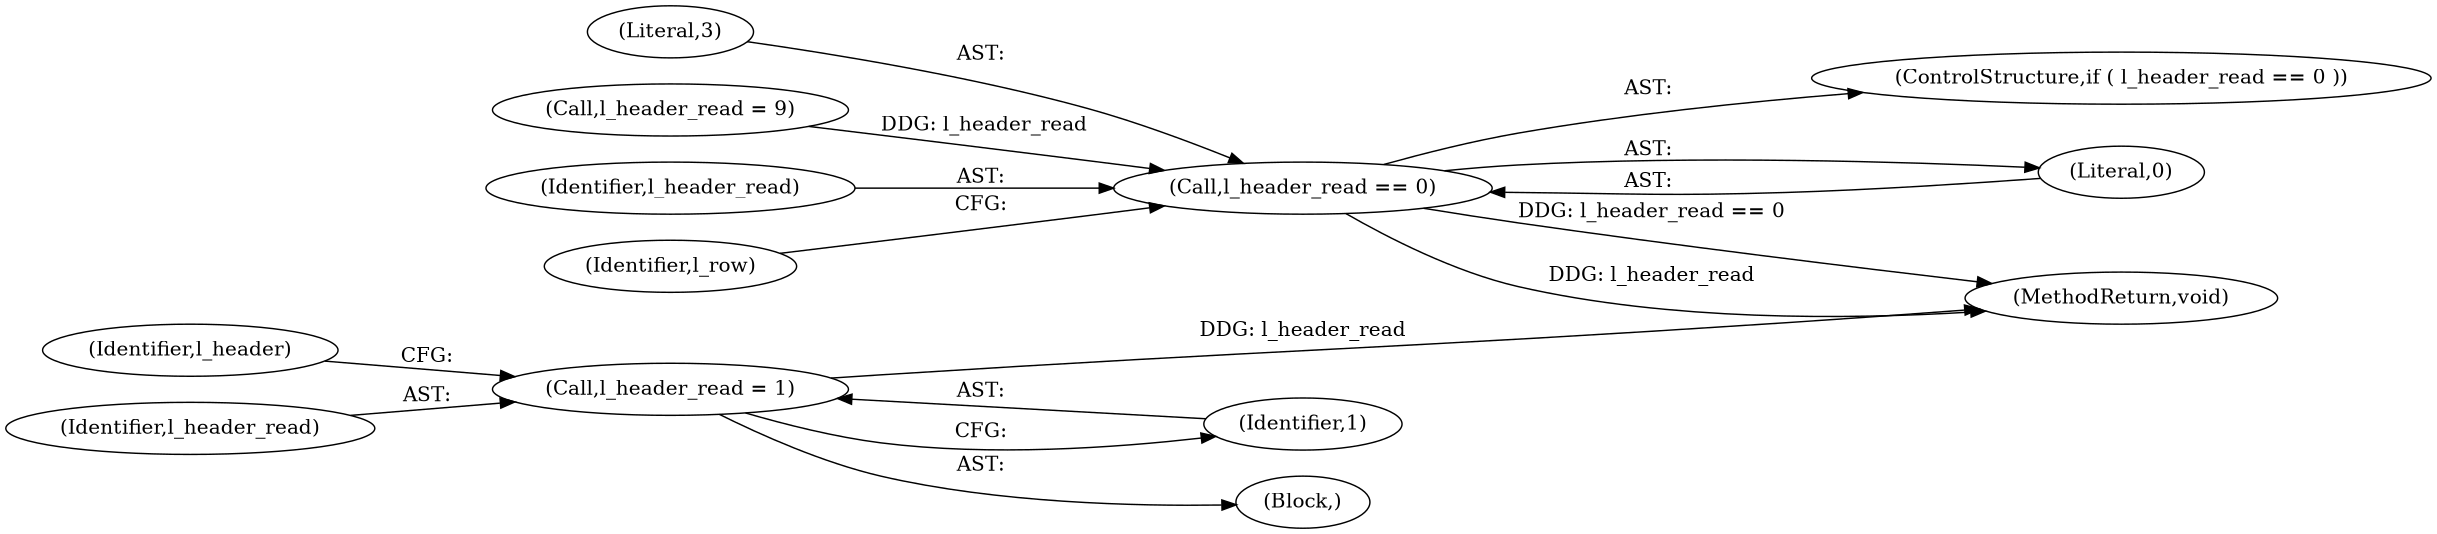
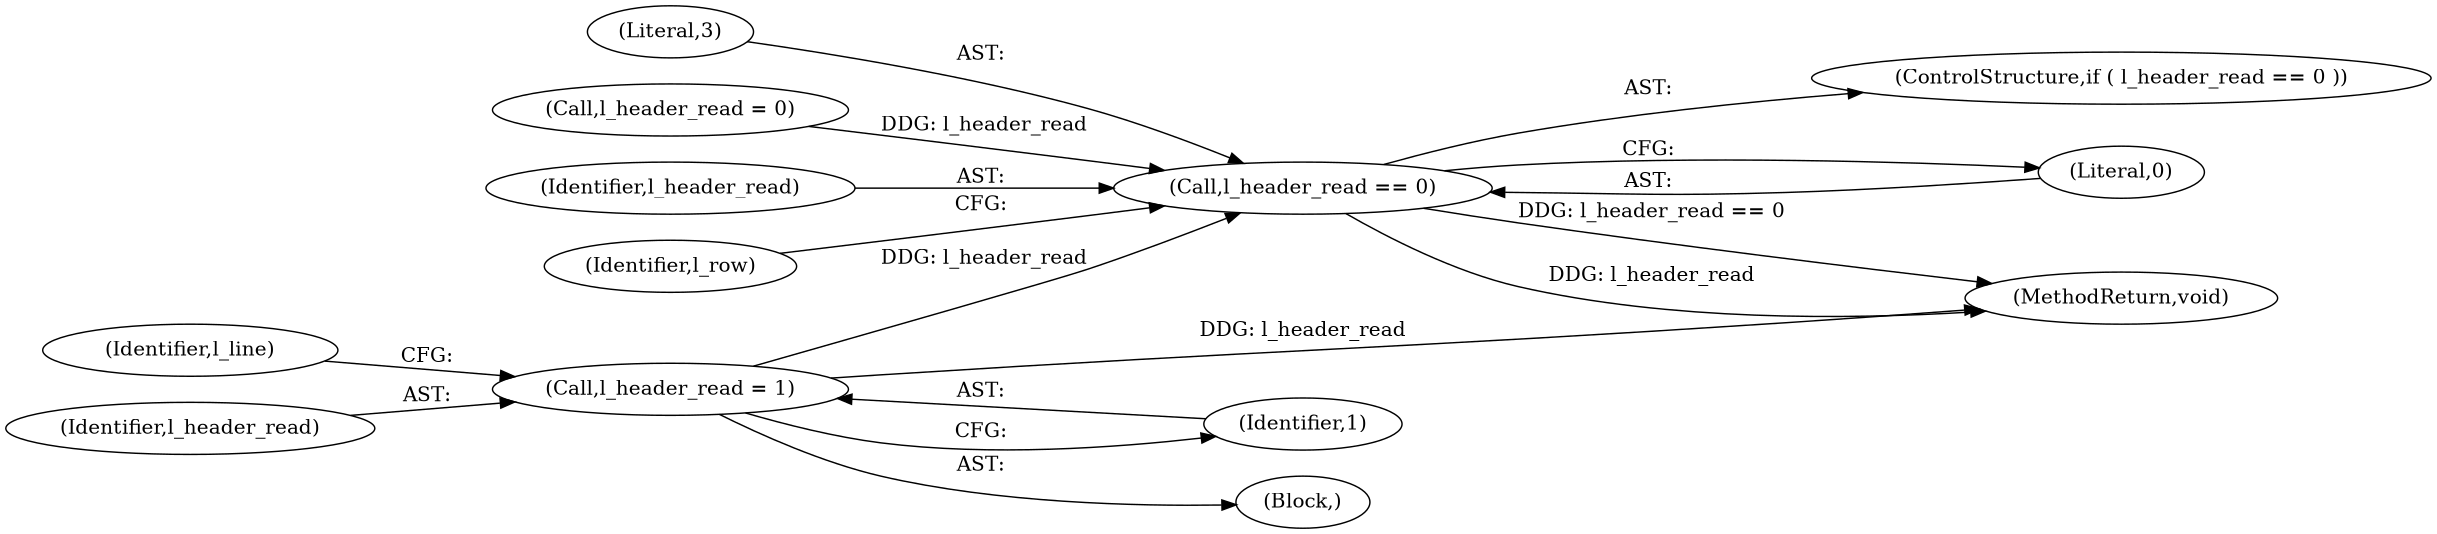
(670, 110) -> (670, 110)
(1652, 150) -> (1652, 150)
none -> (992, 298)
(190, 350) -> (190, 350)
